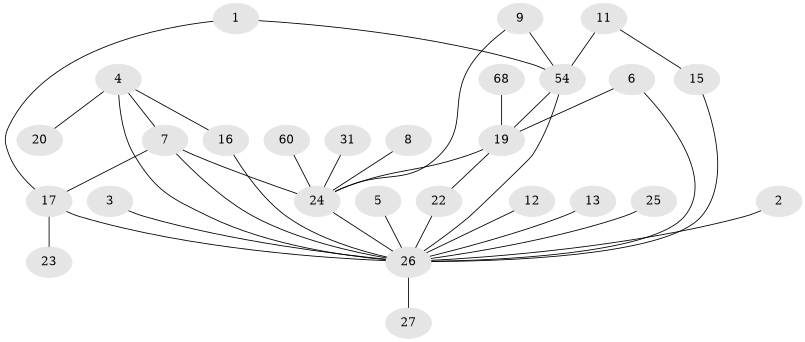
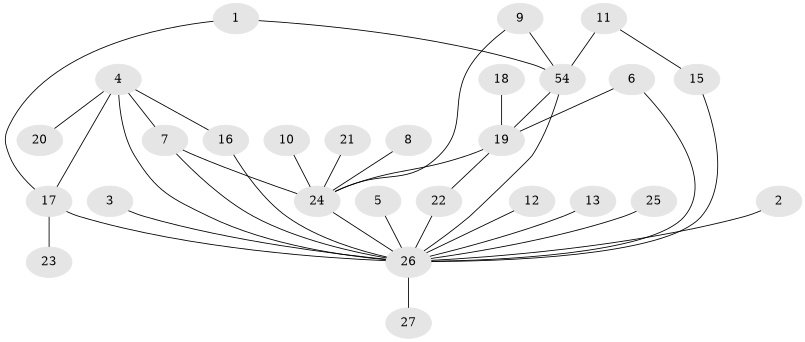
(502, 80) -> (502, 80)
(287, 140) -> (287, 140)
(348, 140) -> (348, 140)
(107, 171) -> (84, 140)
